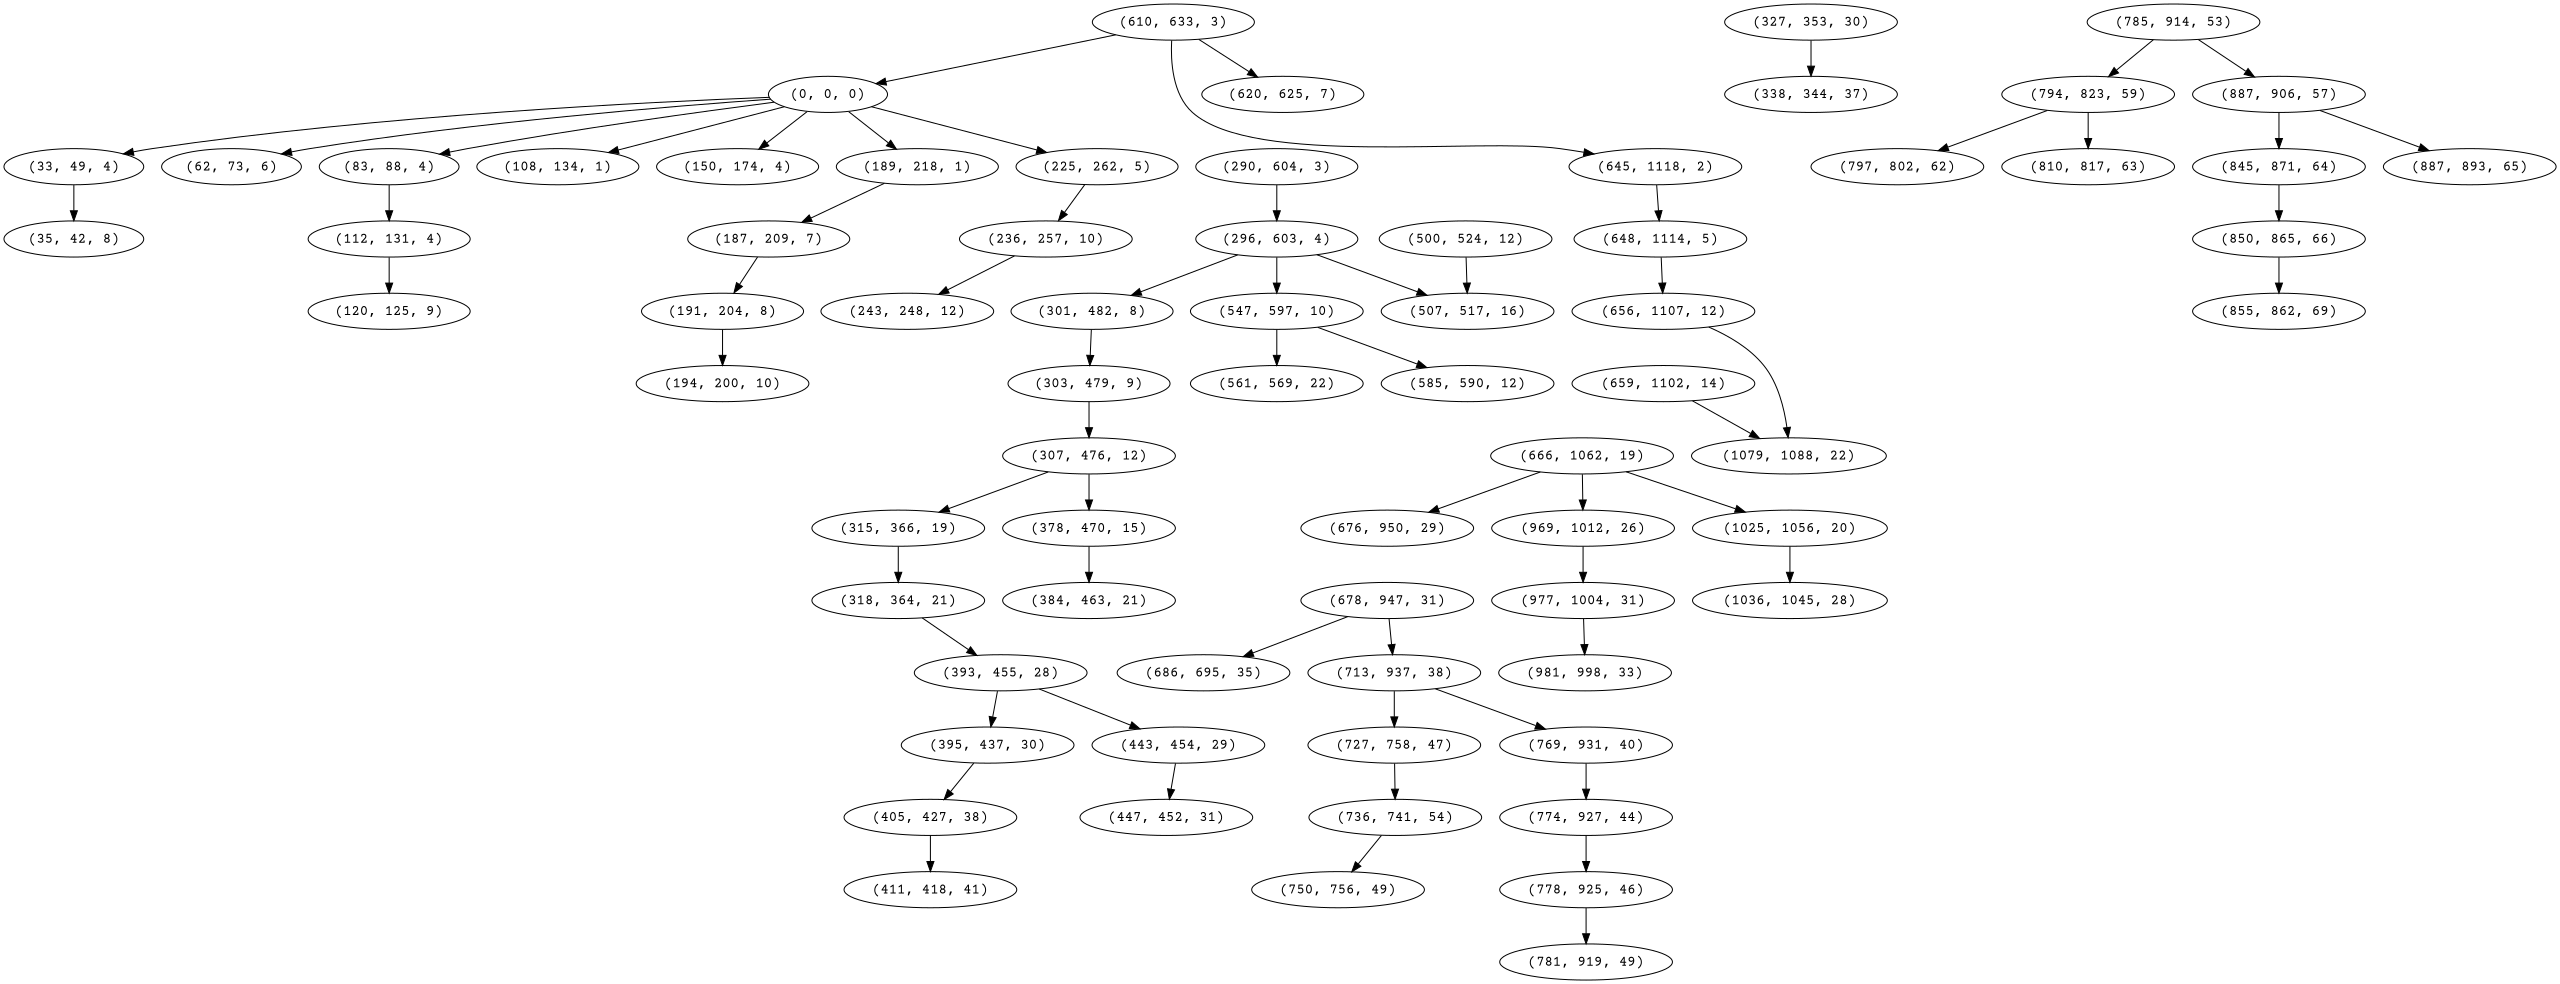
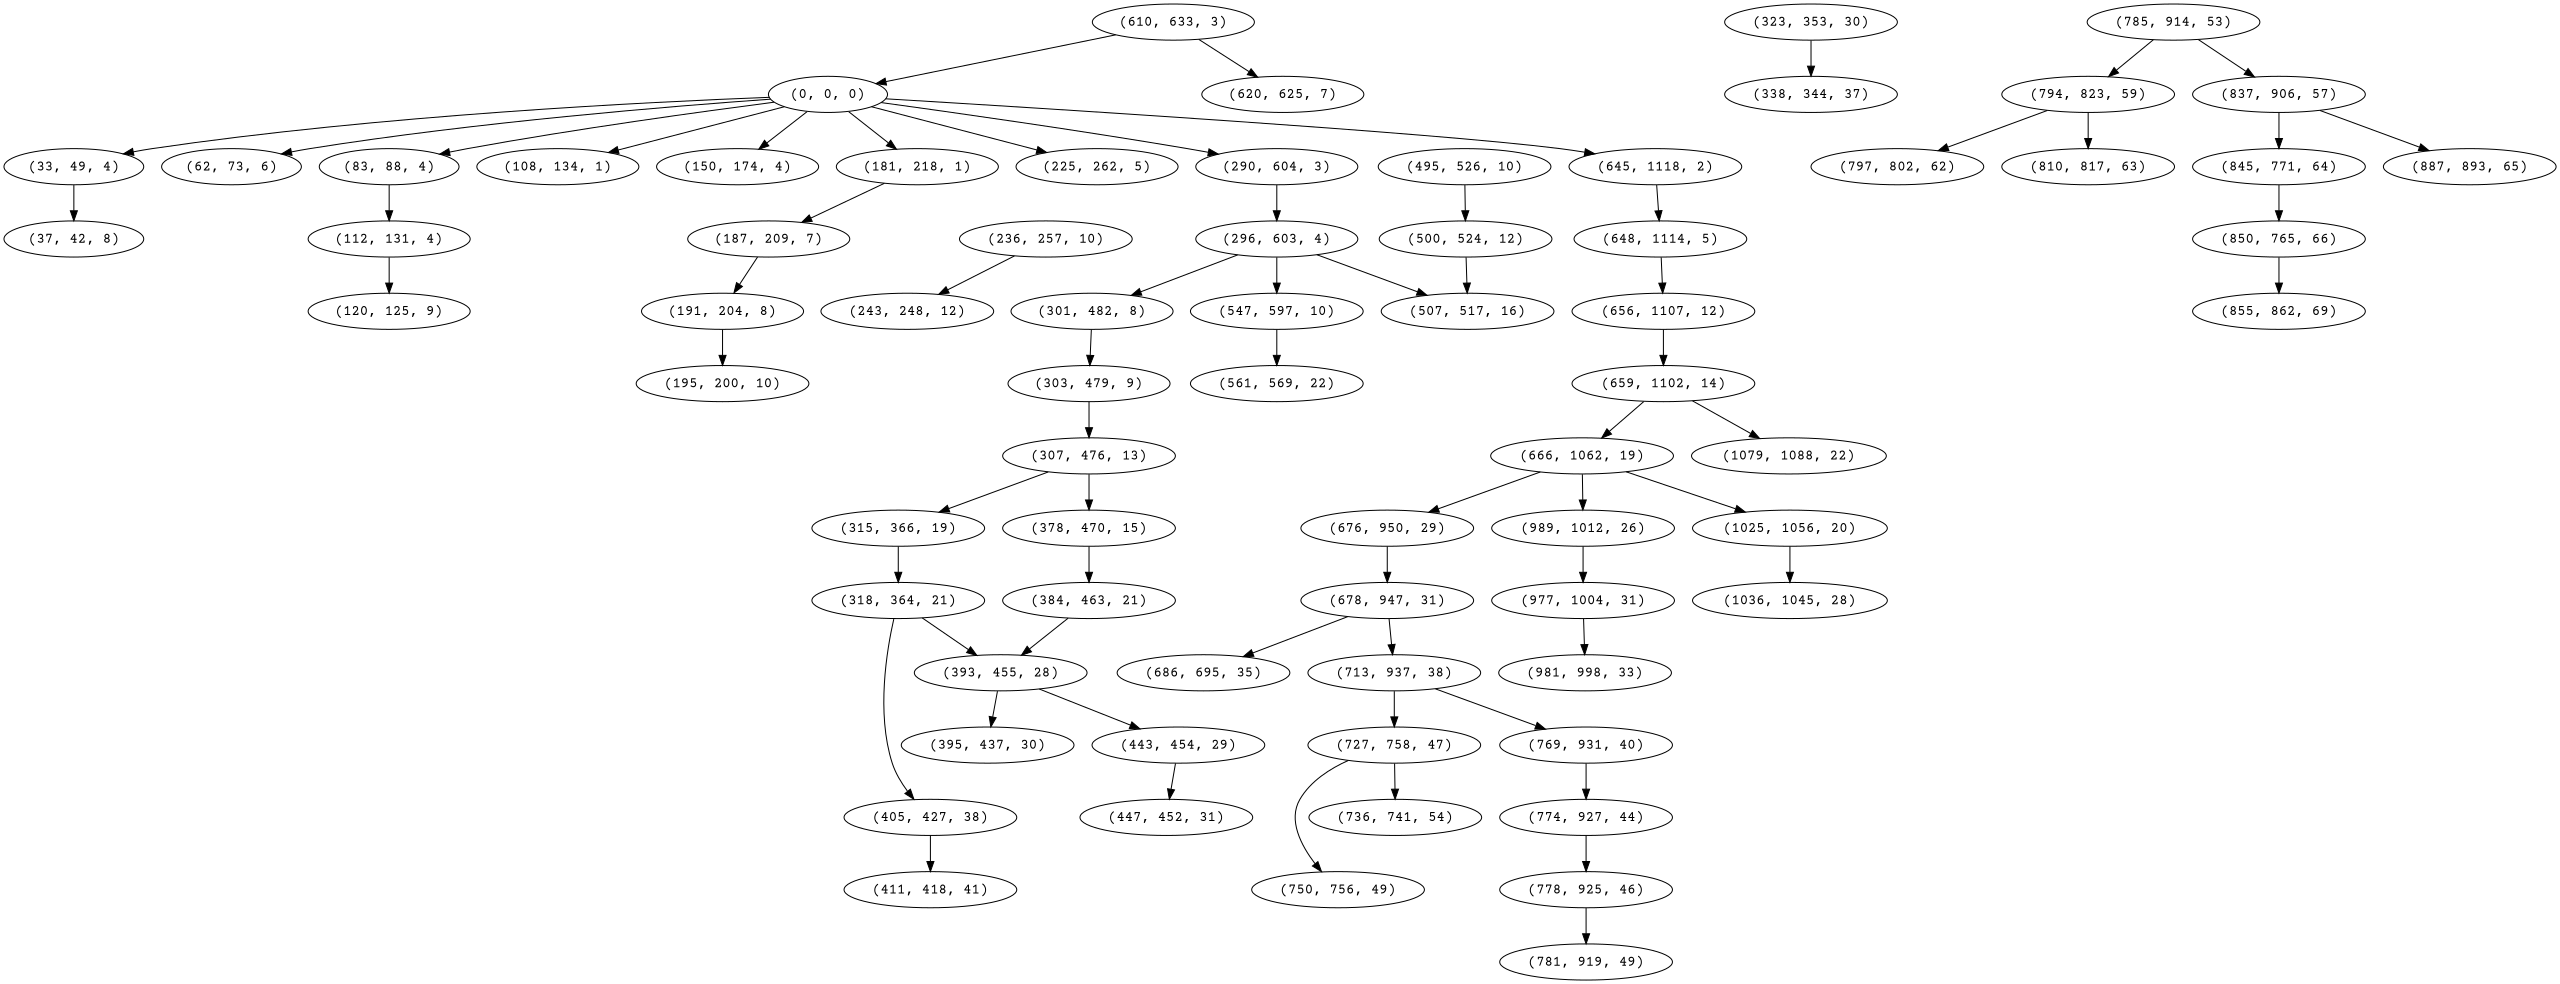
(1811, 22) -> (1811, 22)
(2279, 94) -> (2279, 94)
none -> (1045, 126)
(1347, 146) -> (1236, 121)
(917, 167) -> (917, 167)
none -> (1465, 167)
(2279, 167) -> (2279, 167)
(1075, 199) -> none
(74, 239) -> (74, 239)
(2279, 239) -> (2279, 239)
(1764, 365) -> (1663, 343)
(723, 384) -> (723, 384)
(1468, 384) -> none
none -> (1627, 416)
(1089, 456) -> (1089, 456)
(1583, 528) -> (1583, 528)
none -> (1387, 559)
none -> (1049, 634)
(962, 777) -> (884, 707)
(1370, 850) -> (1299, 802)
